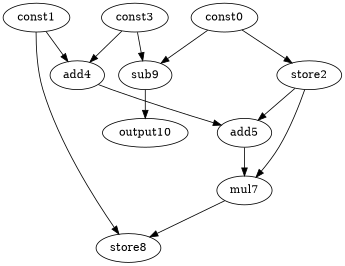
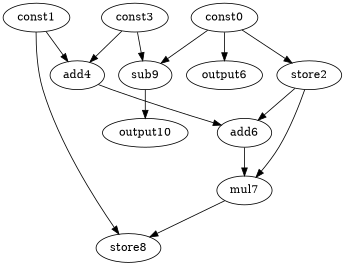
none -> (224, 75)
(244, 133) -> (244, 133)
